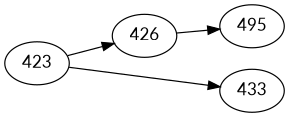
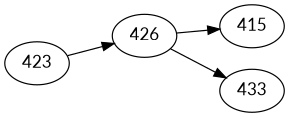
(252, 26) -> (252, 26)
(139, 76) -> (193, 61)
